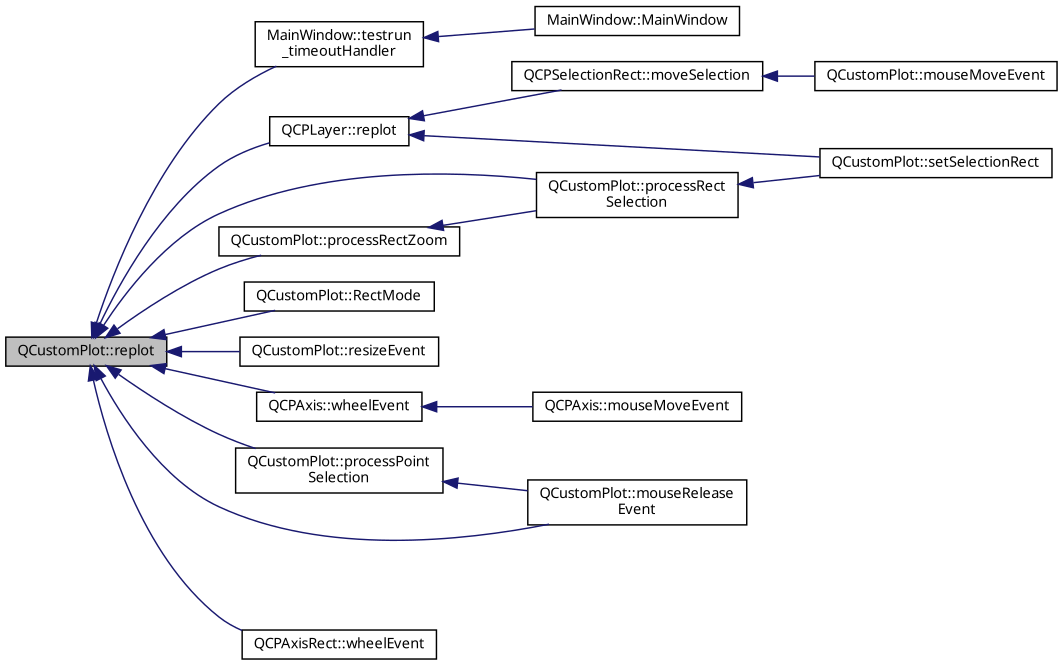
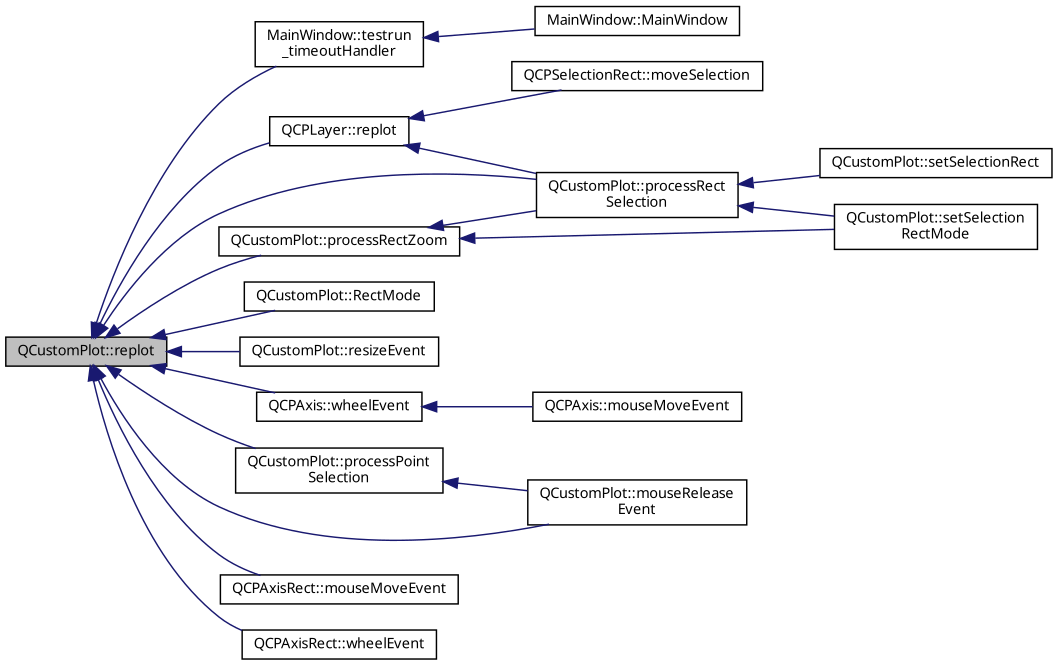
(936, 76) -> none
(622, 146) -> (478, 161)
none -> (936, 227)
none -> (339, 589)
